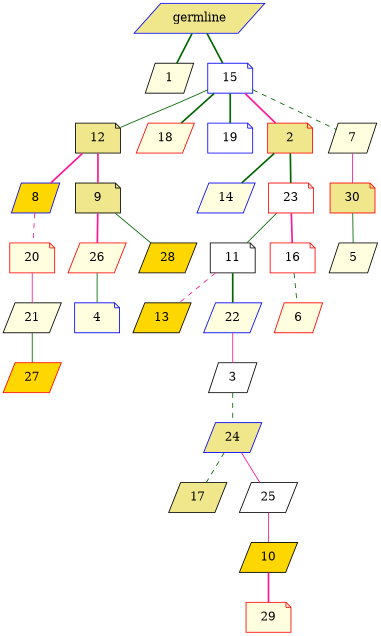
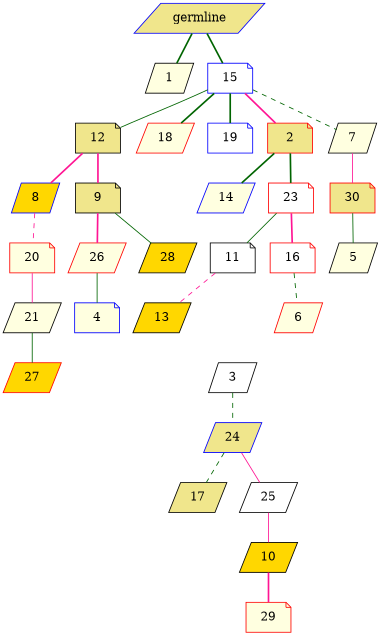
(233, 318) -> none
